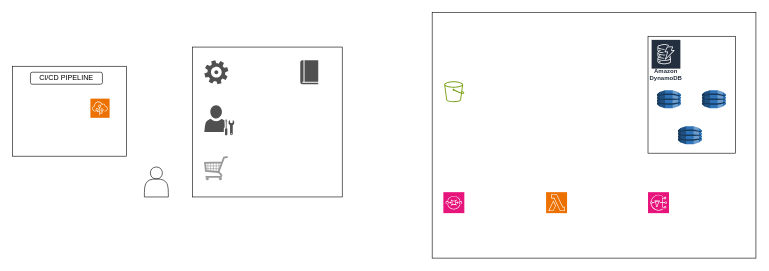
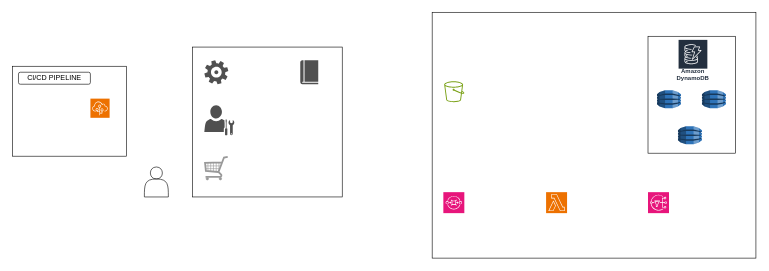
(666, 62) -> (693, 62)
(66, 78) -> (54, 78)
